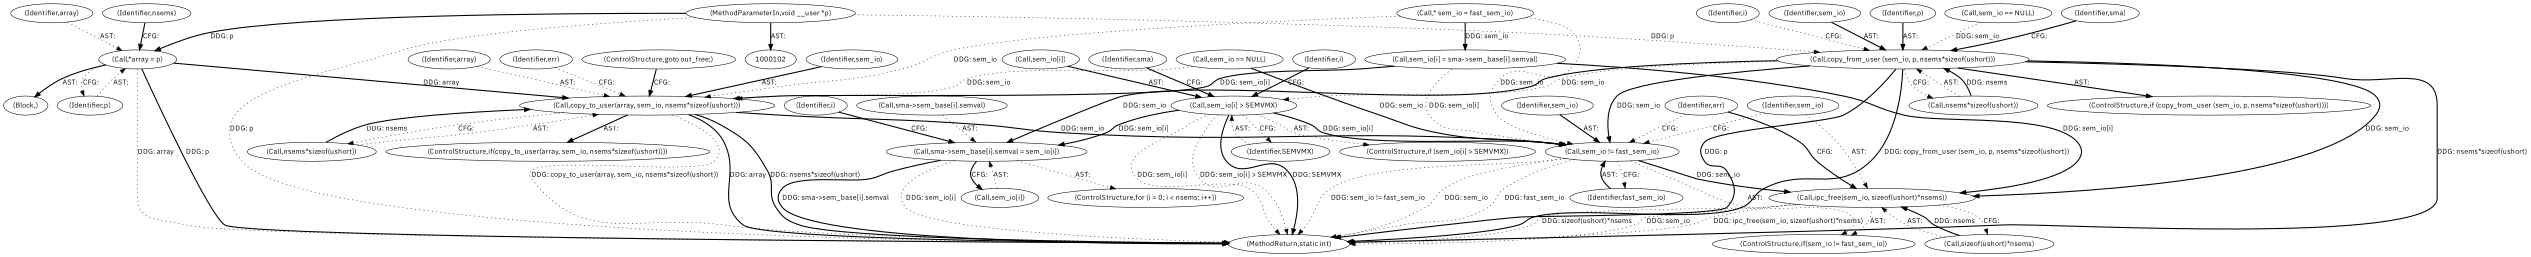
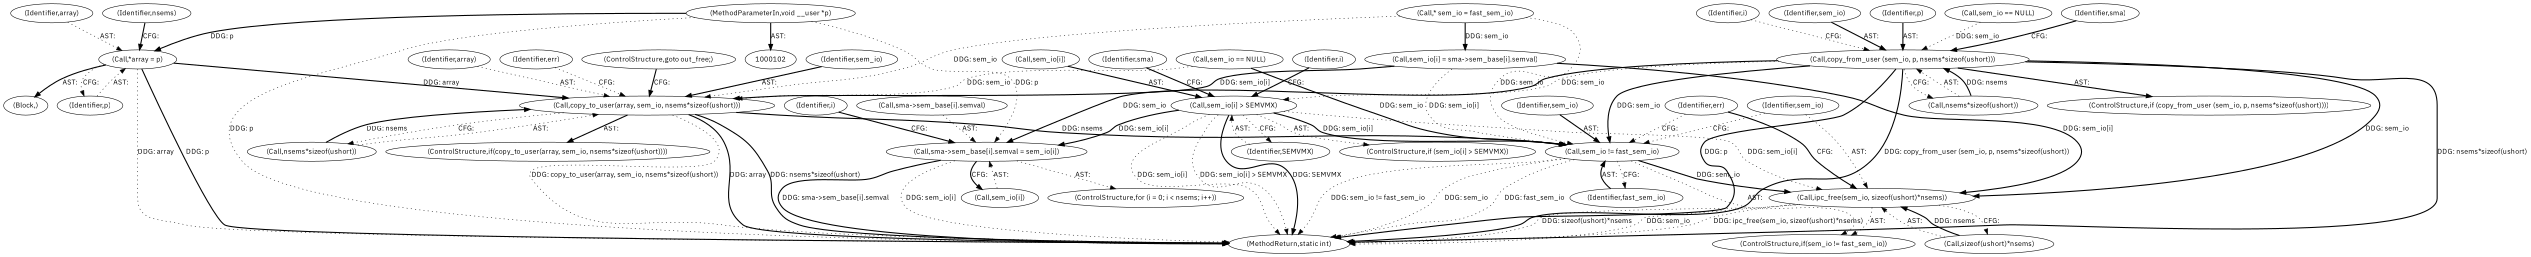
(1335, 25) -> (939, 71)
(1083, 129) -> (1083, 129)
none -> (1557, 131)
